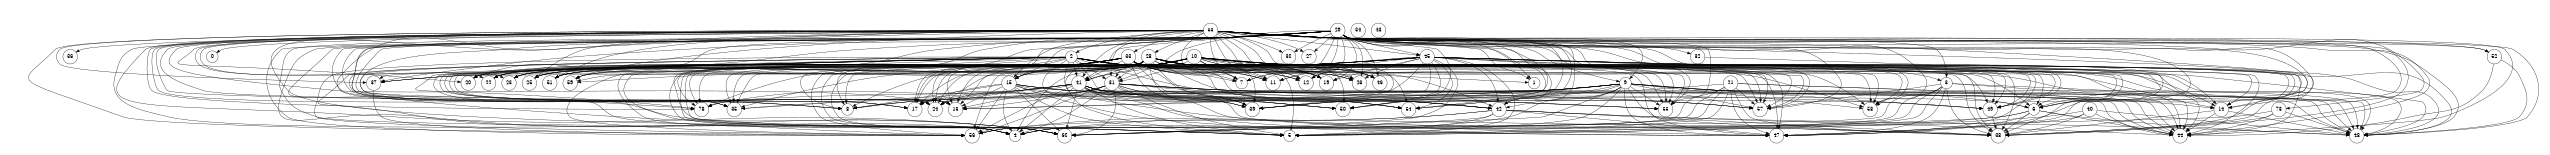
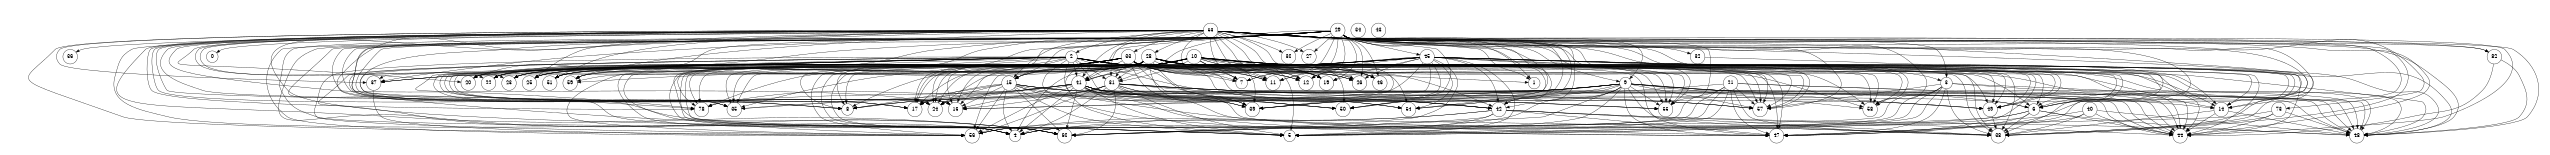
(1317, 43) -> none
(2494, 57) -> (2494, 57)
(1212, 87) -> none
(1024, 93) -> (972, 92)
